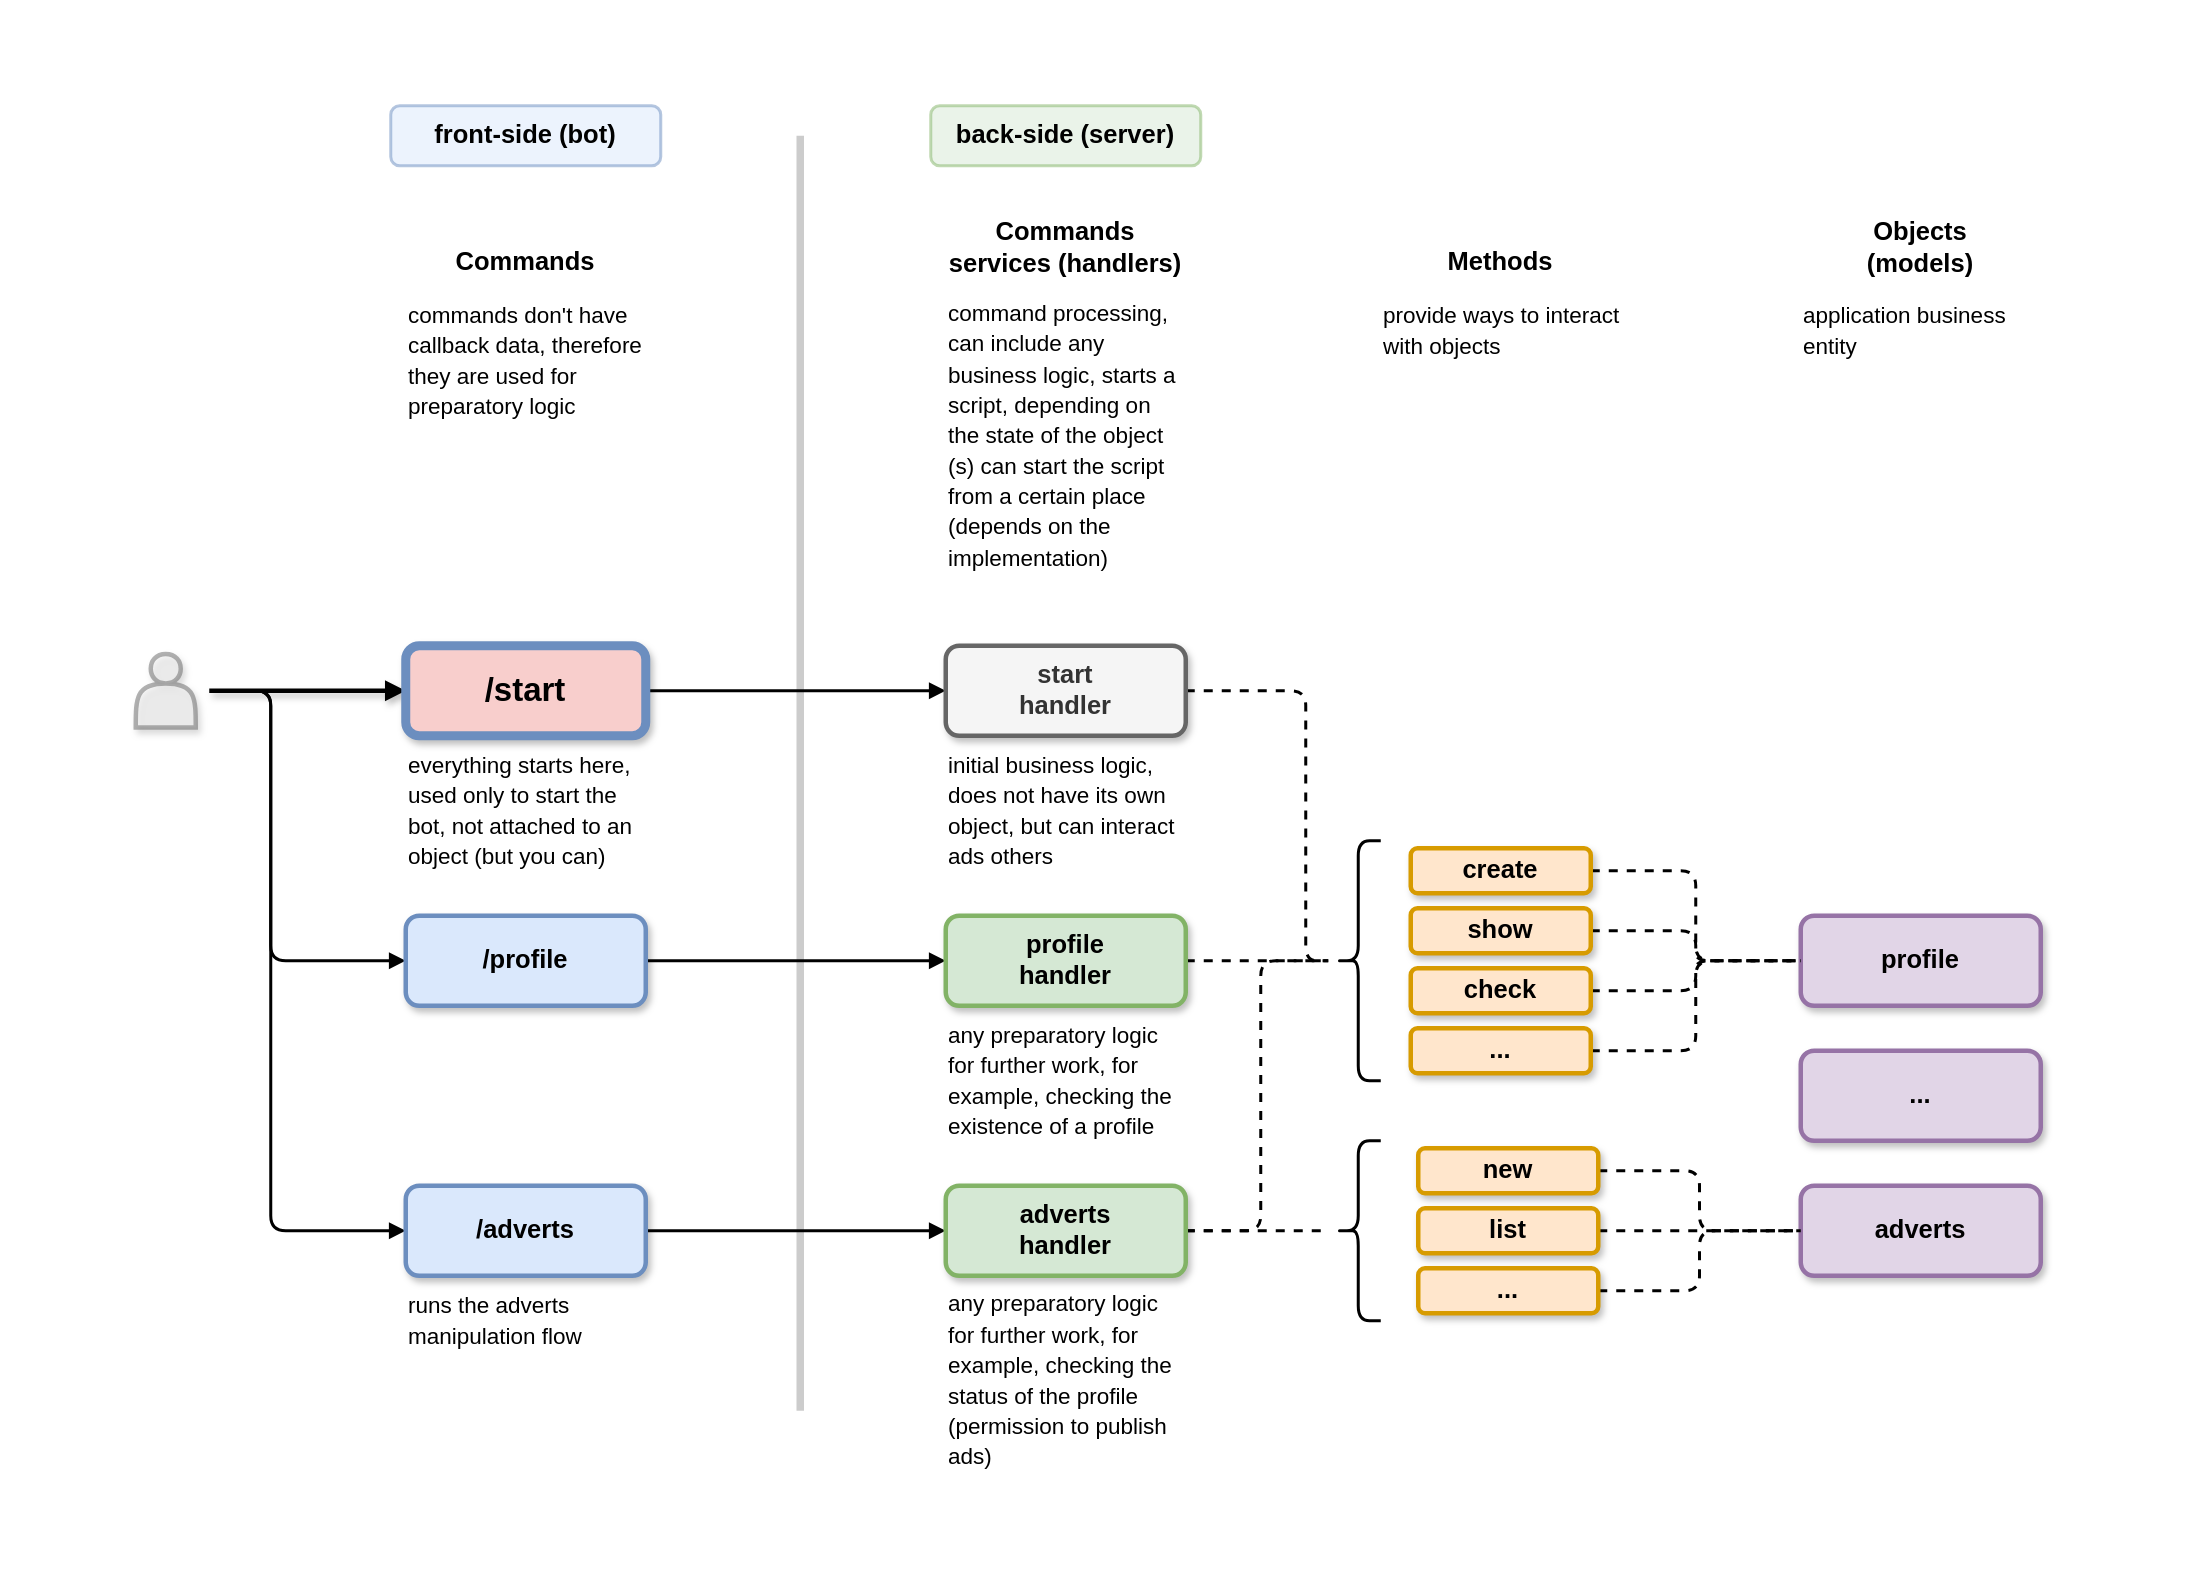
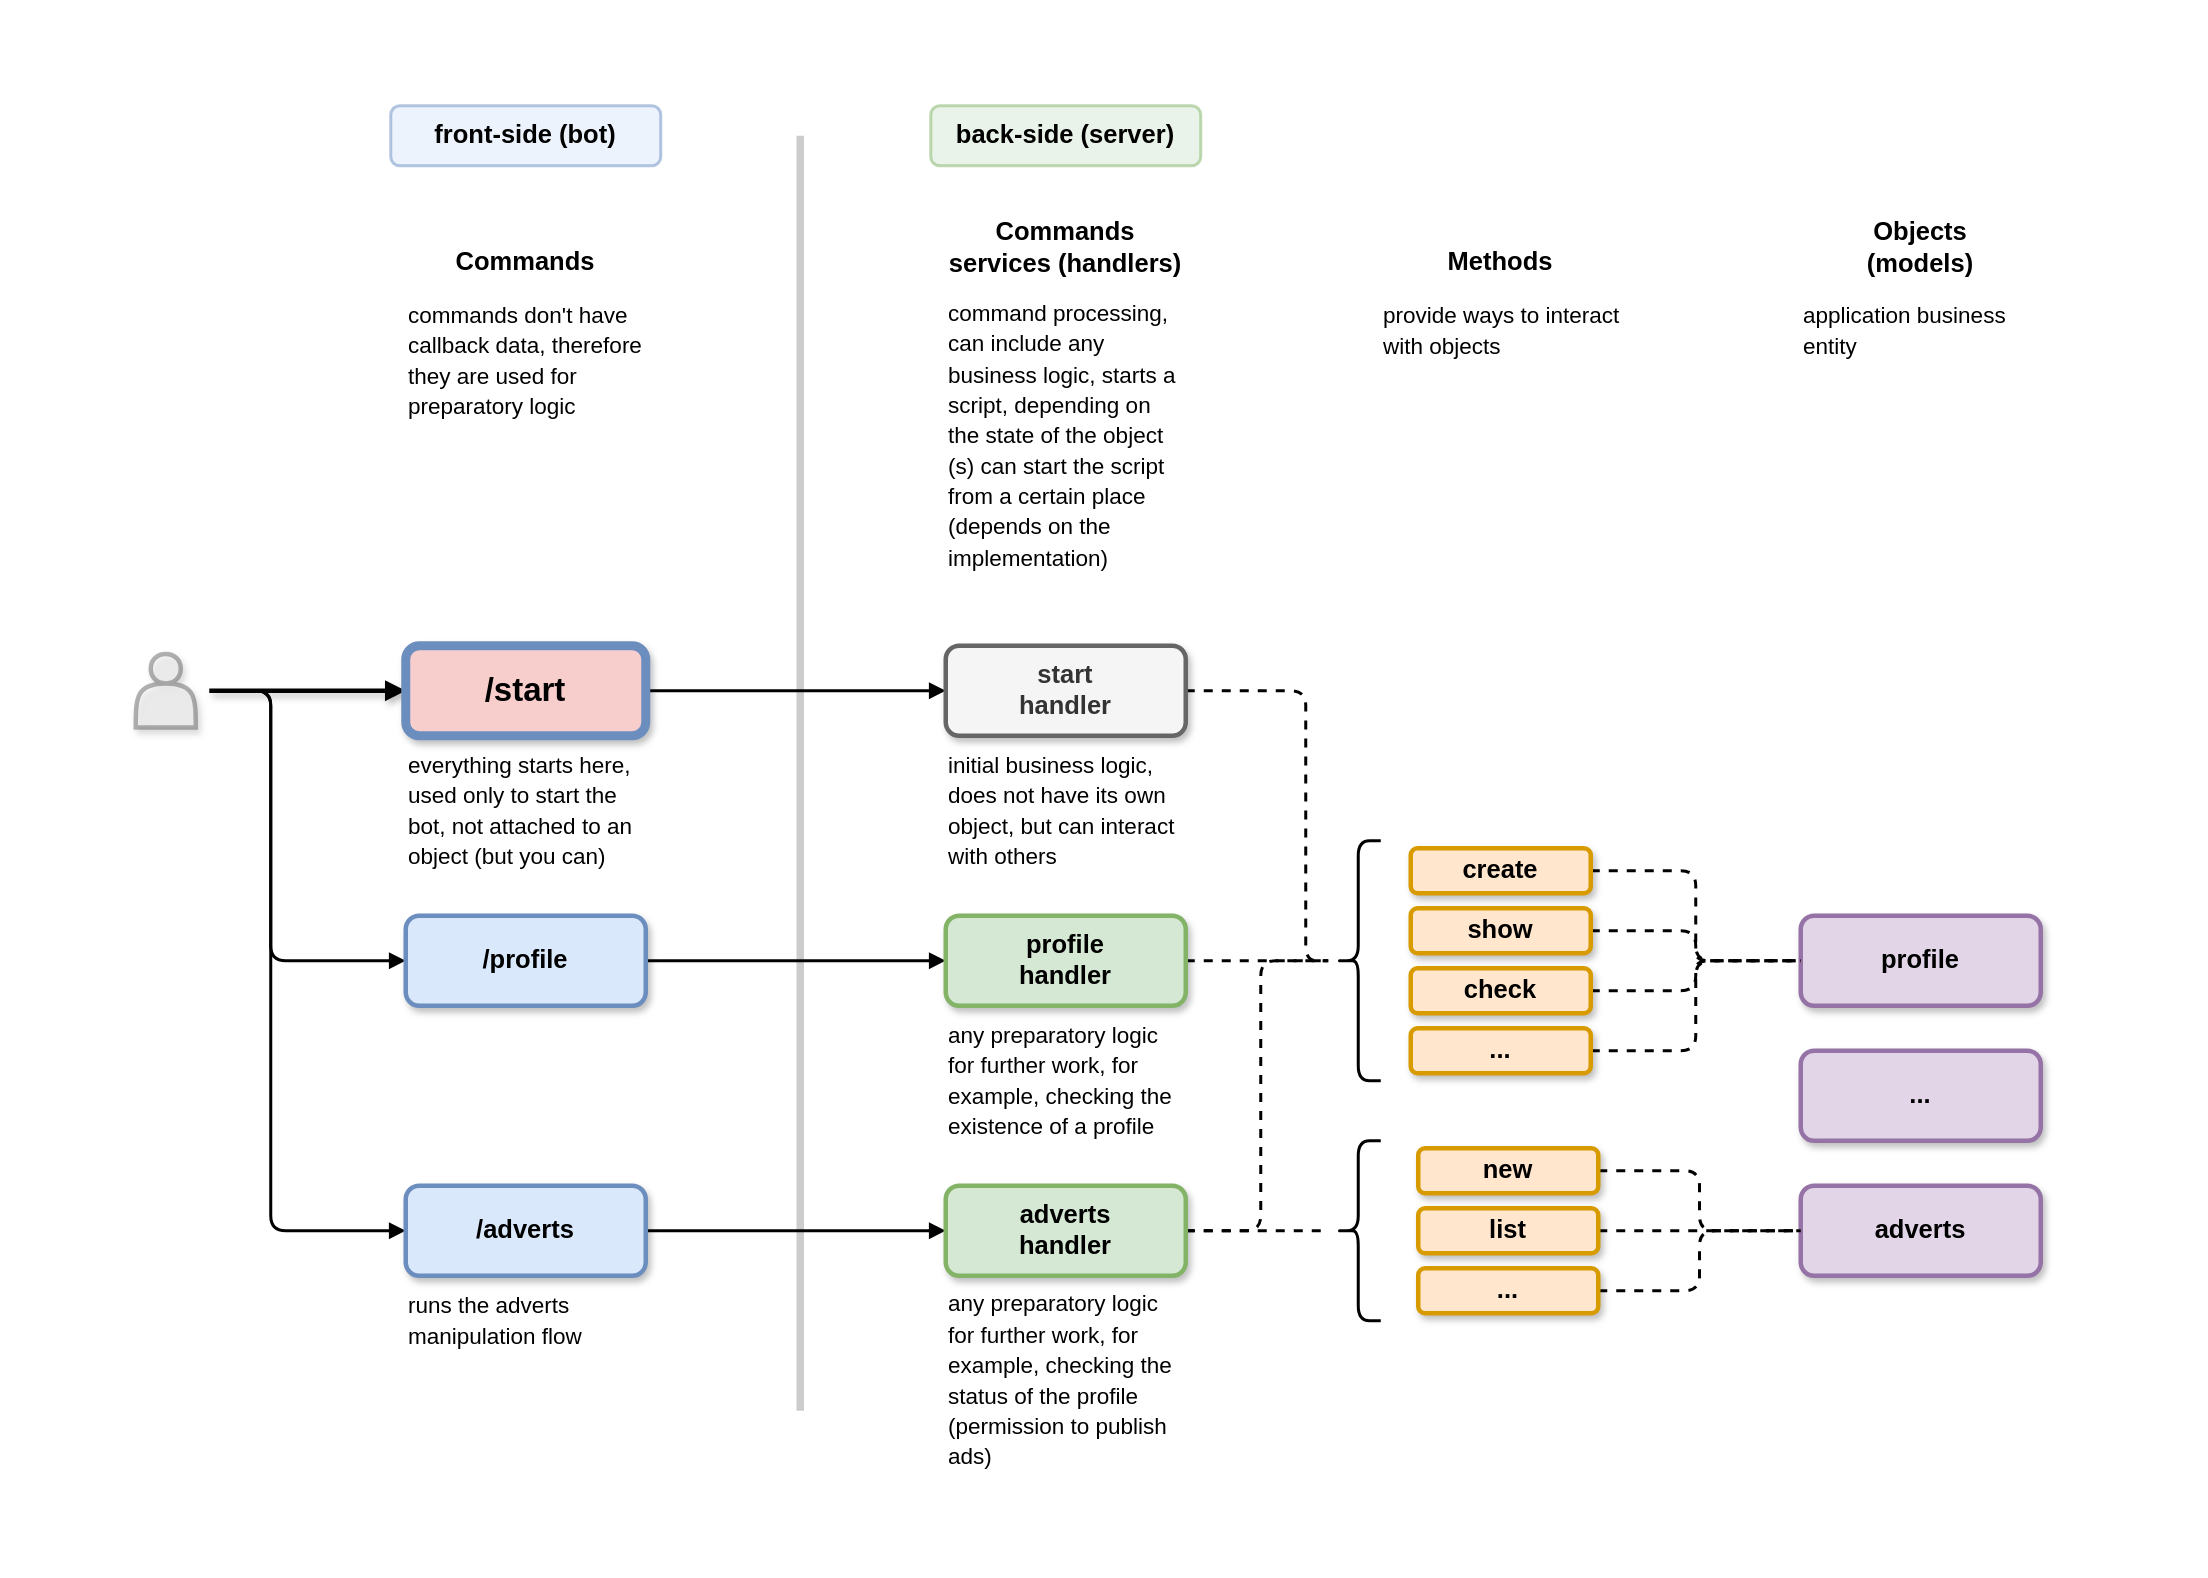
(1067, 811) -> (1067, 811)
